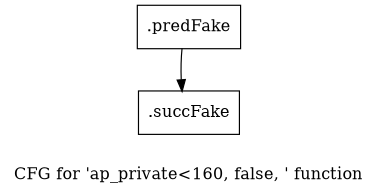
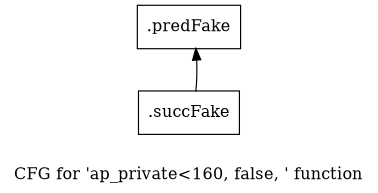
(181, 64) -> (197, 76)
